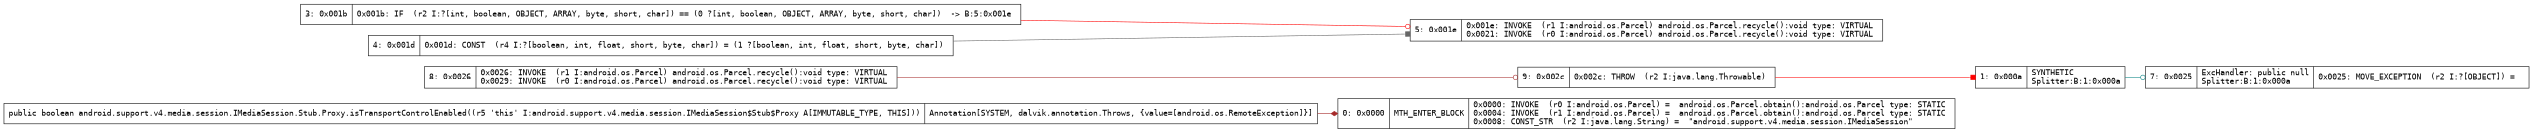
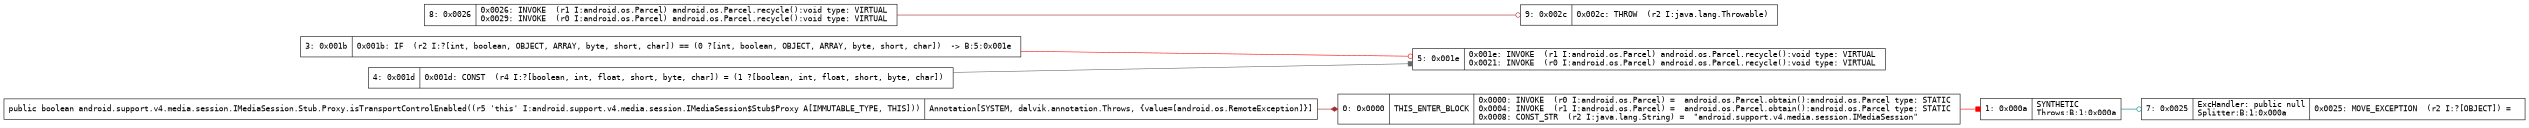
(1872, 77) -> (1967, 109)
(2076, 81) -> (2077, 113)
(1429, 113) -> (1432, 109)
